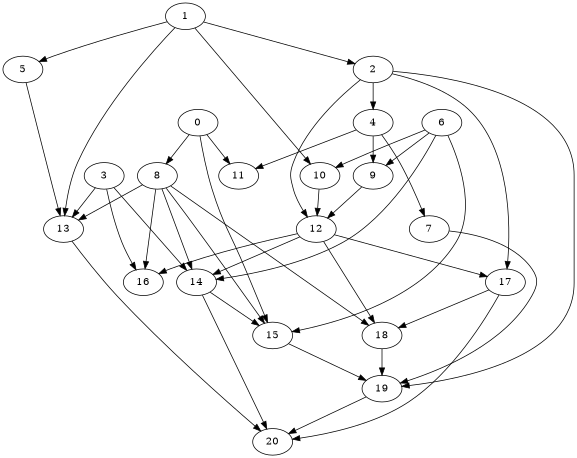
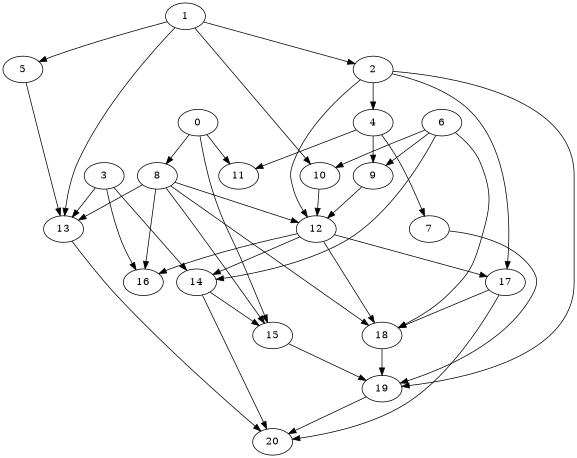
(176, 225) -> (233, 201)
(432, 270) -> (480, 245)
